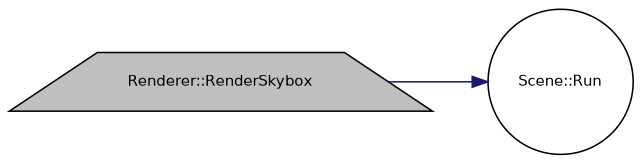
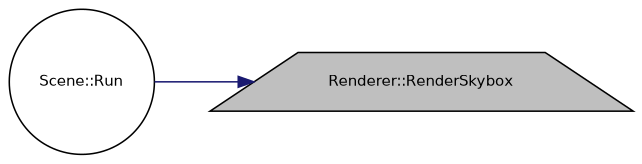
(430, 82) -> (196, 82)
